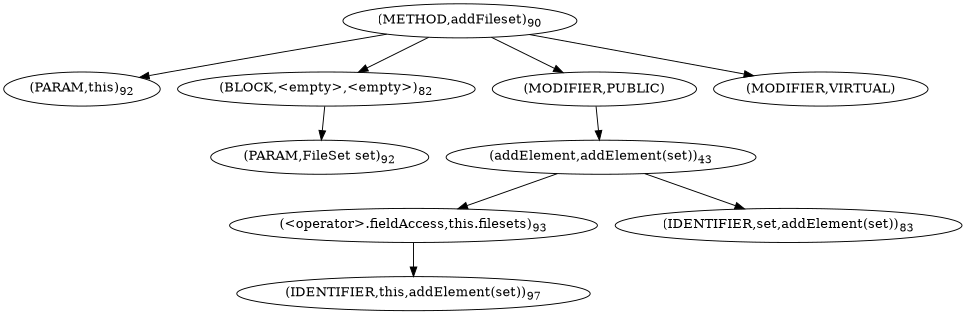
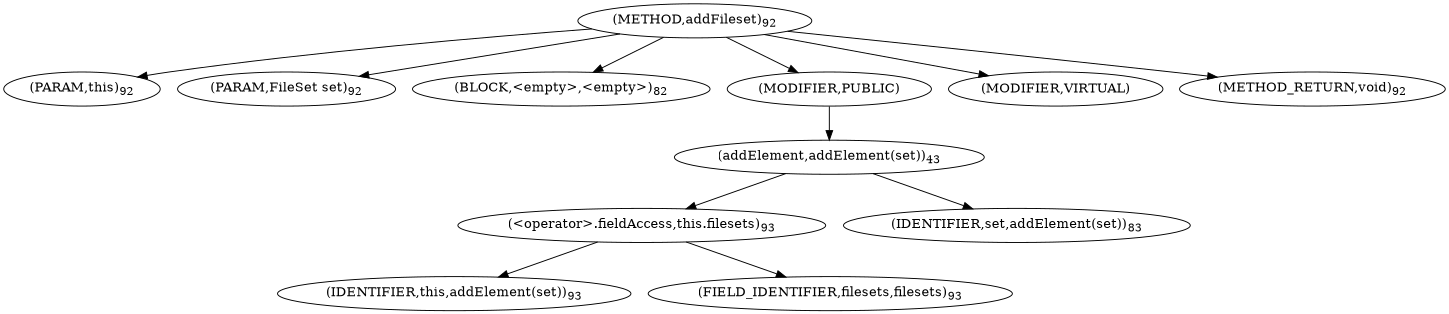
(535, 19) -> (770, 19)
none -> (1312, 89)
(324, 118) -> (494, 54)
(534, 292) -> (575, 292)
none -> (830, 294)
